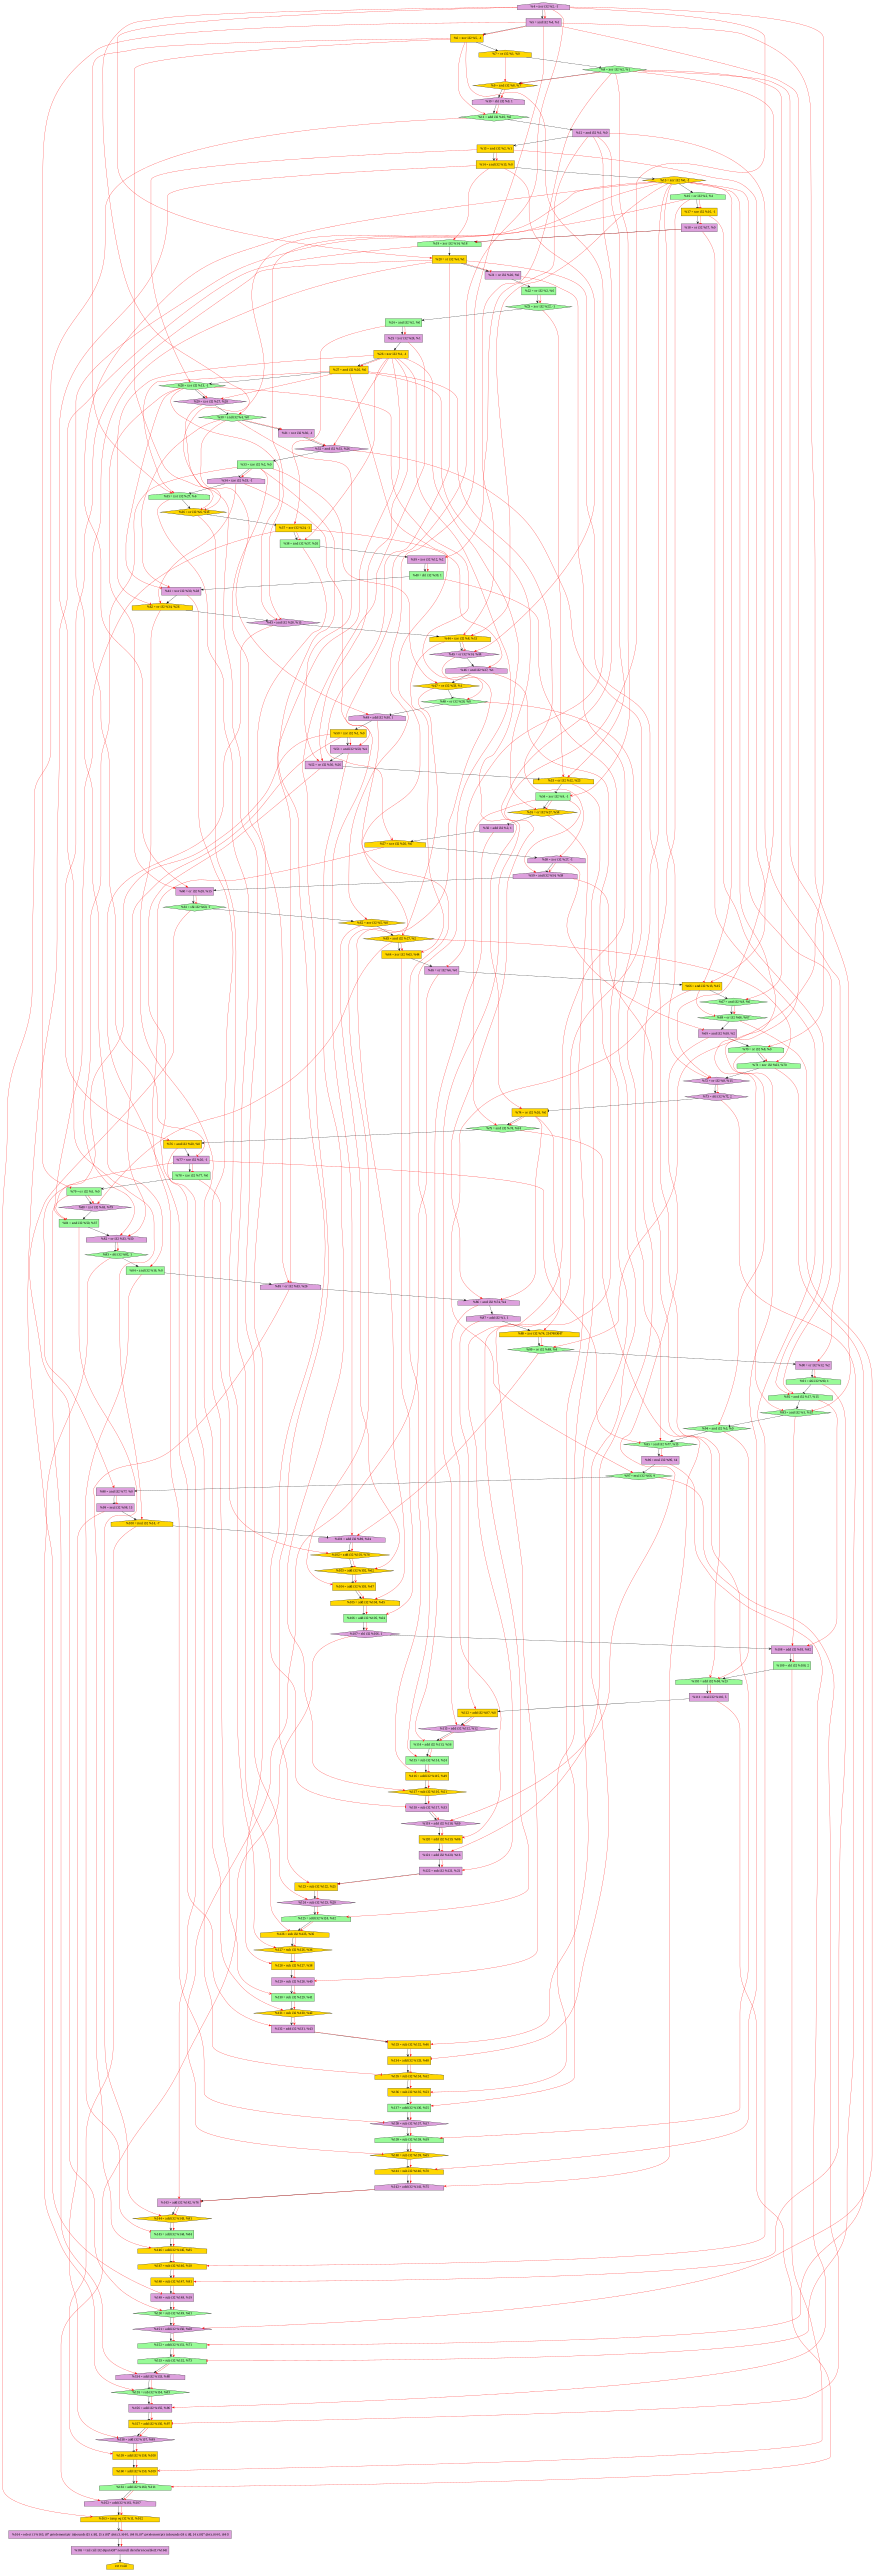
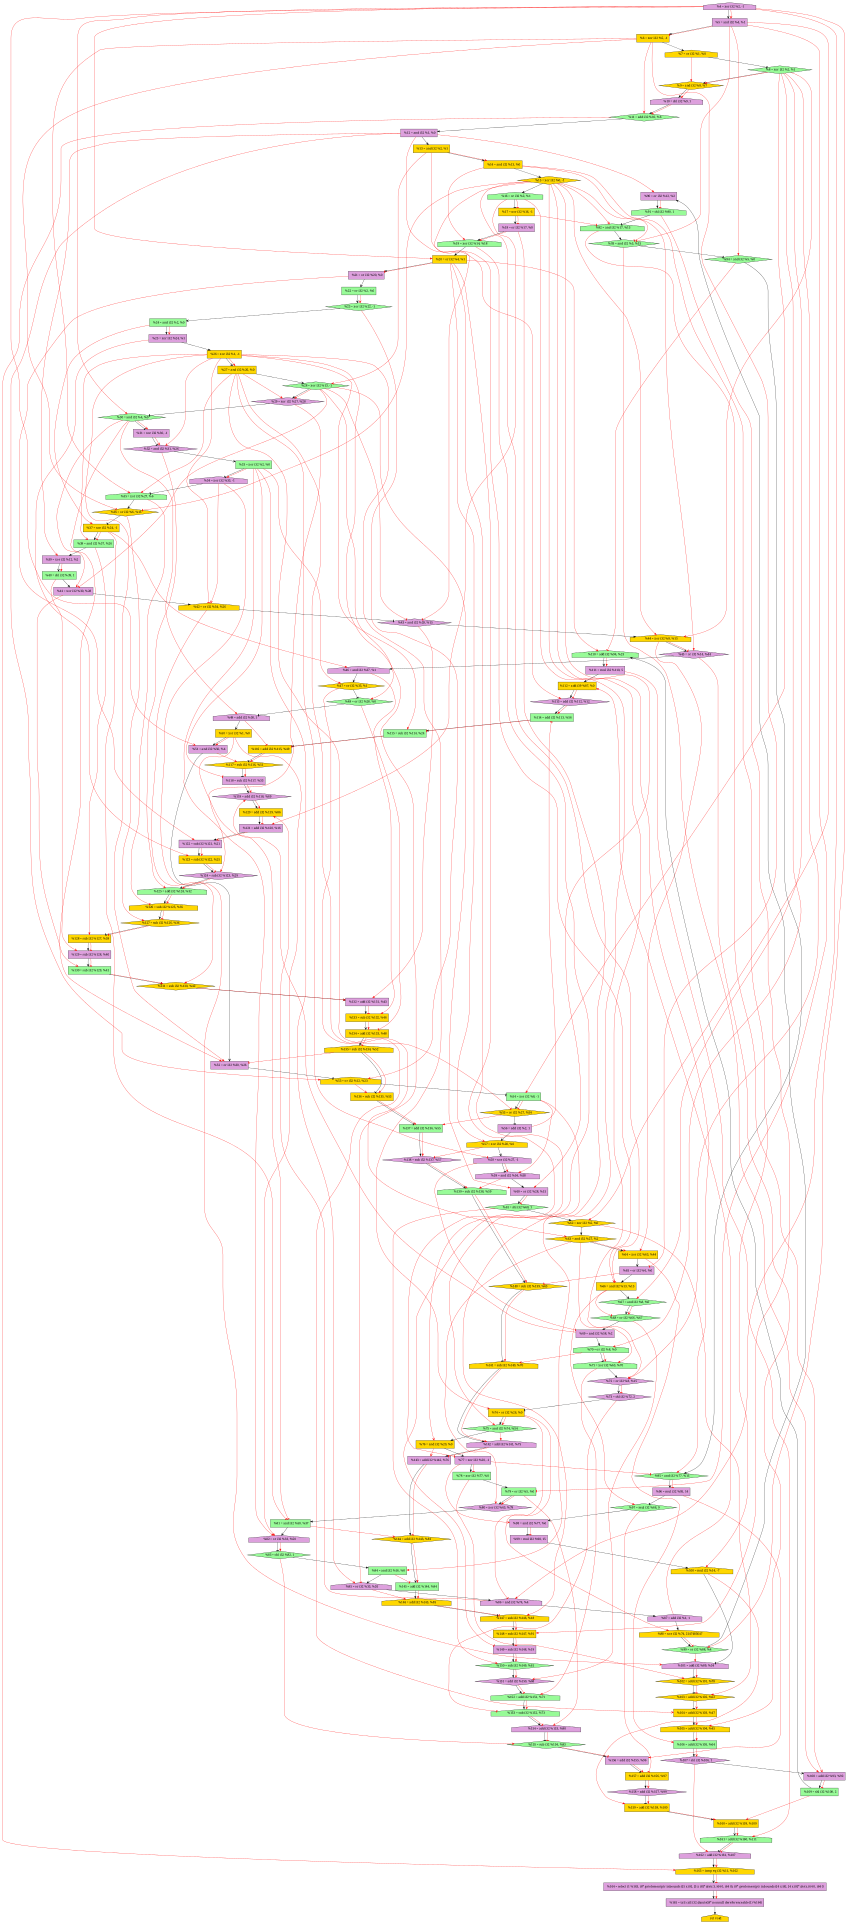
(202, 1443) -> (292, 1058)
(669, 1704) -> (500, 1435)
(478, 1713) -> (577, 686)
(78, 1981) -> none
